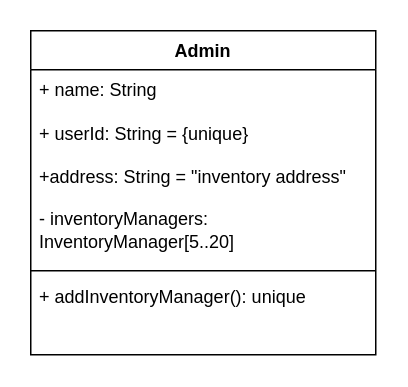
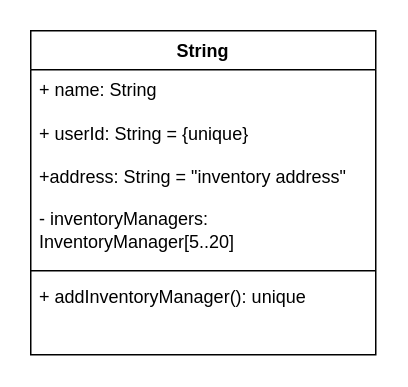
(203, 52) -> (203, 52)
